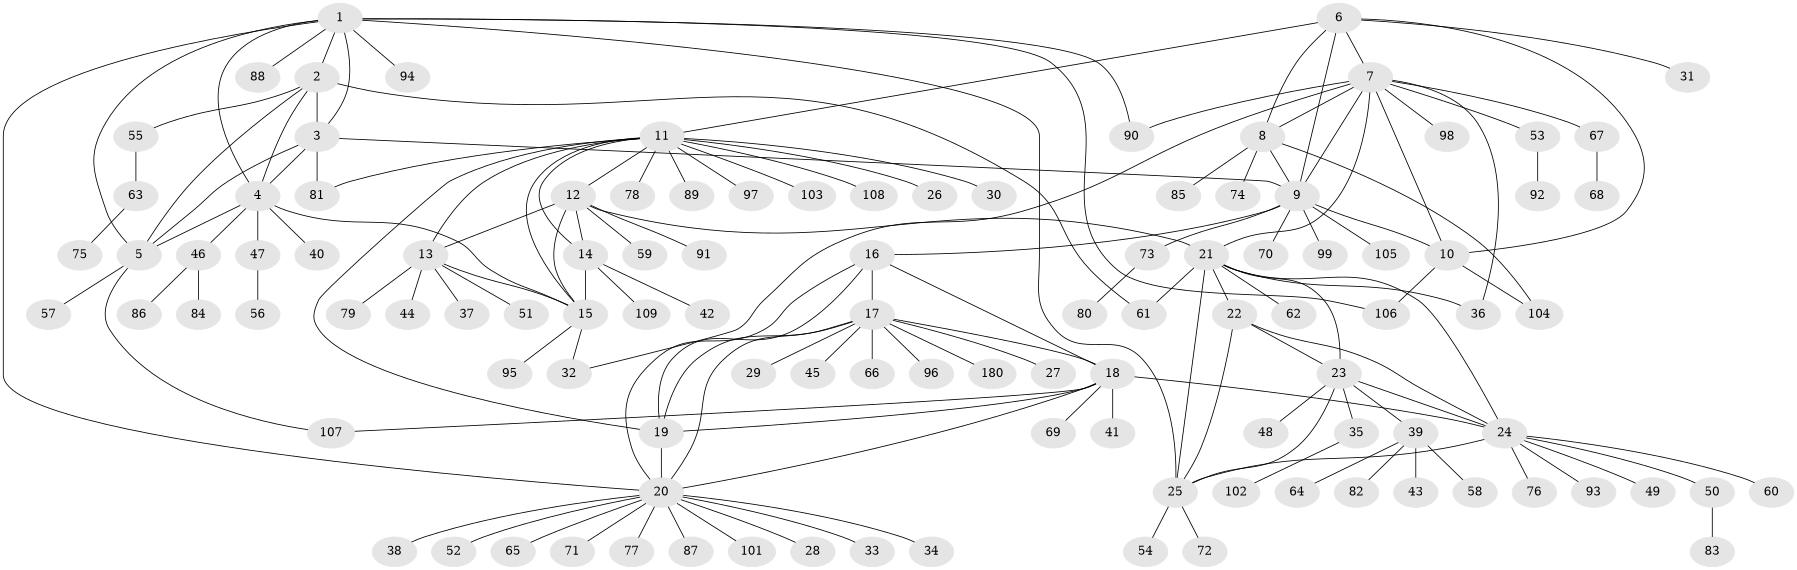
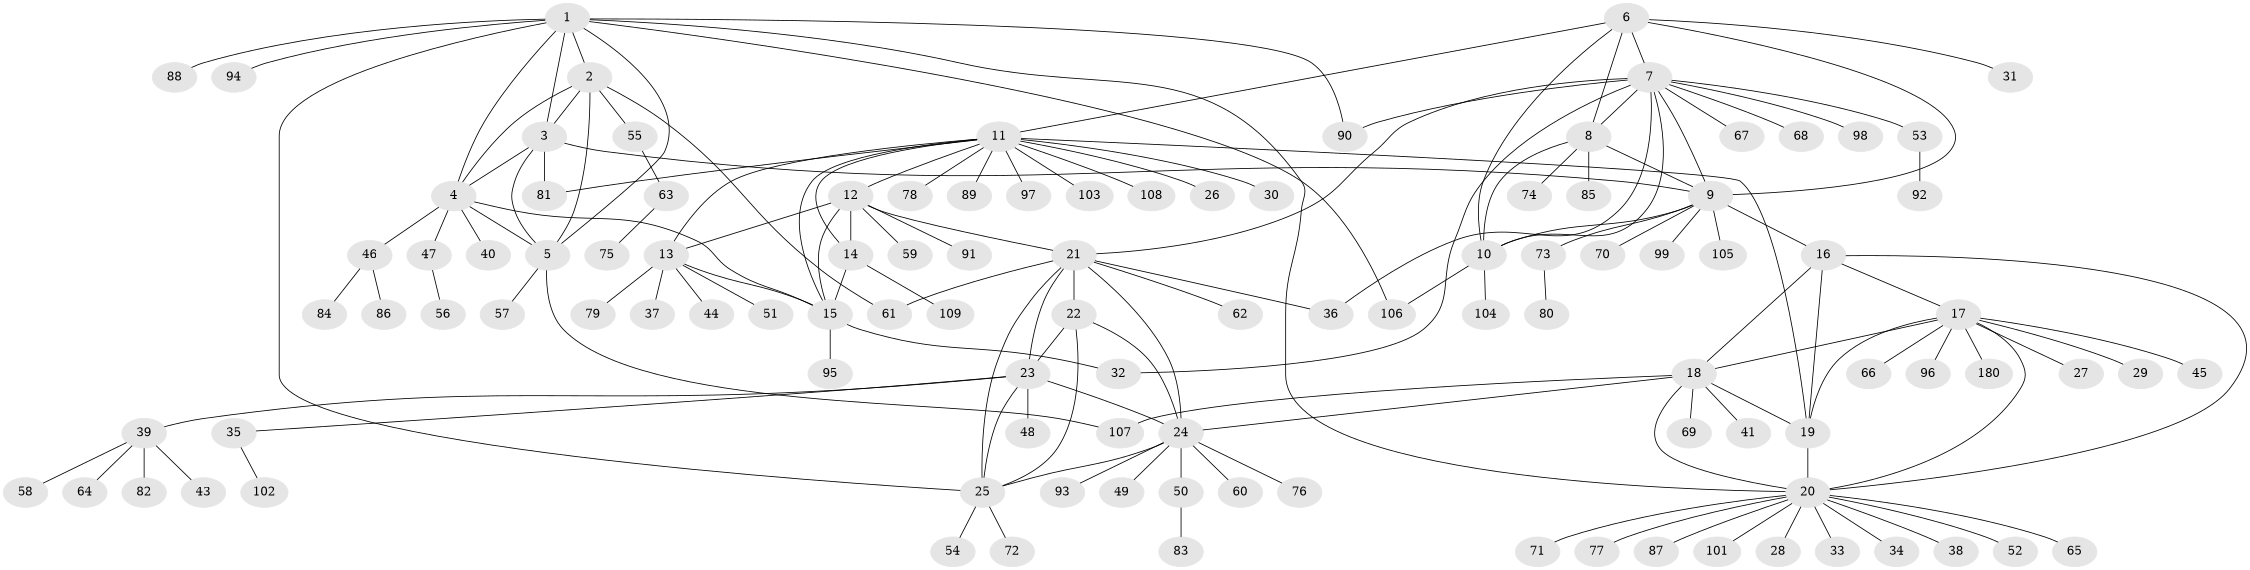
(1597, 166) -> (1727, 105)
(1419, 203) -> (1501, 180)
(707, 315) -> none
